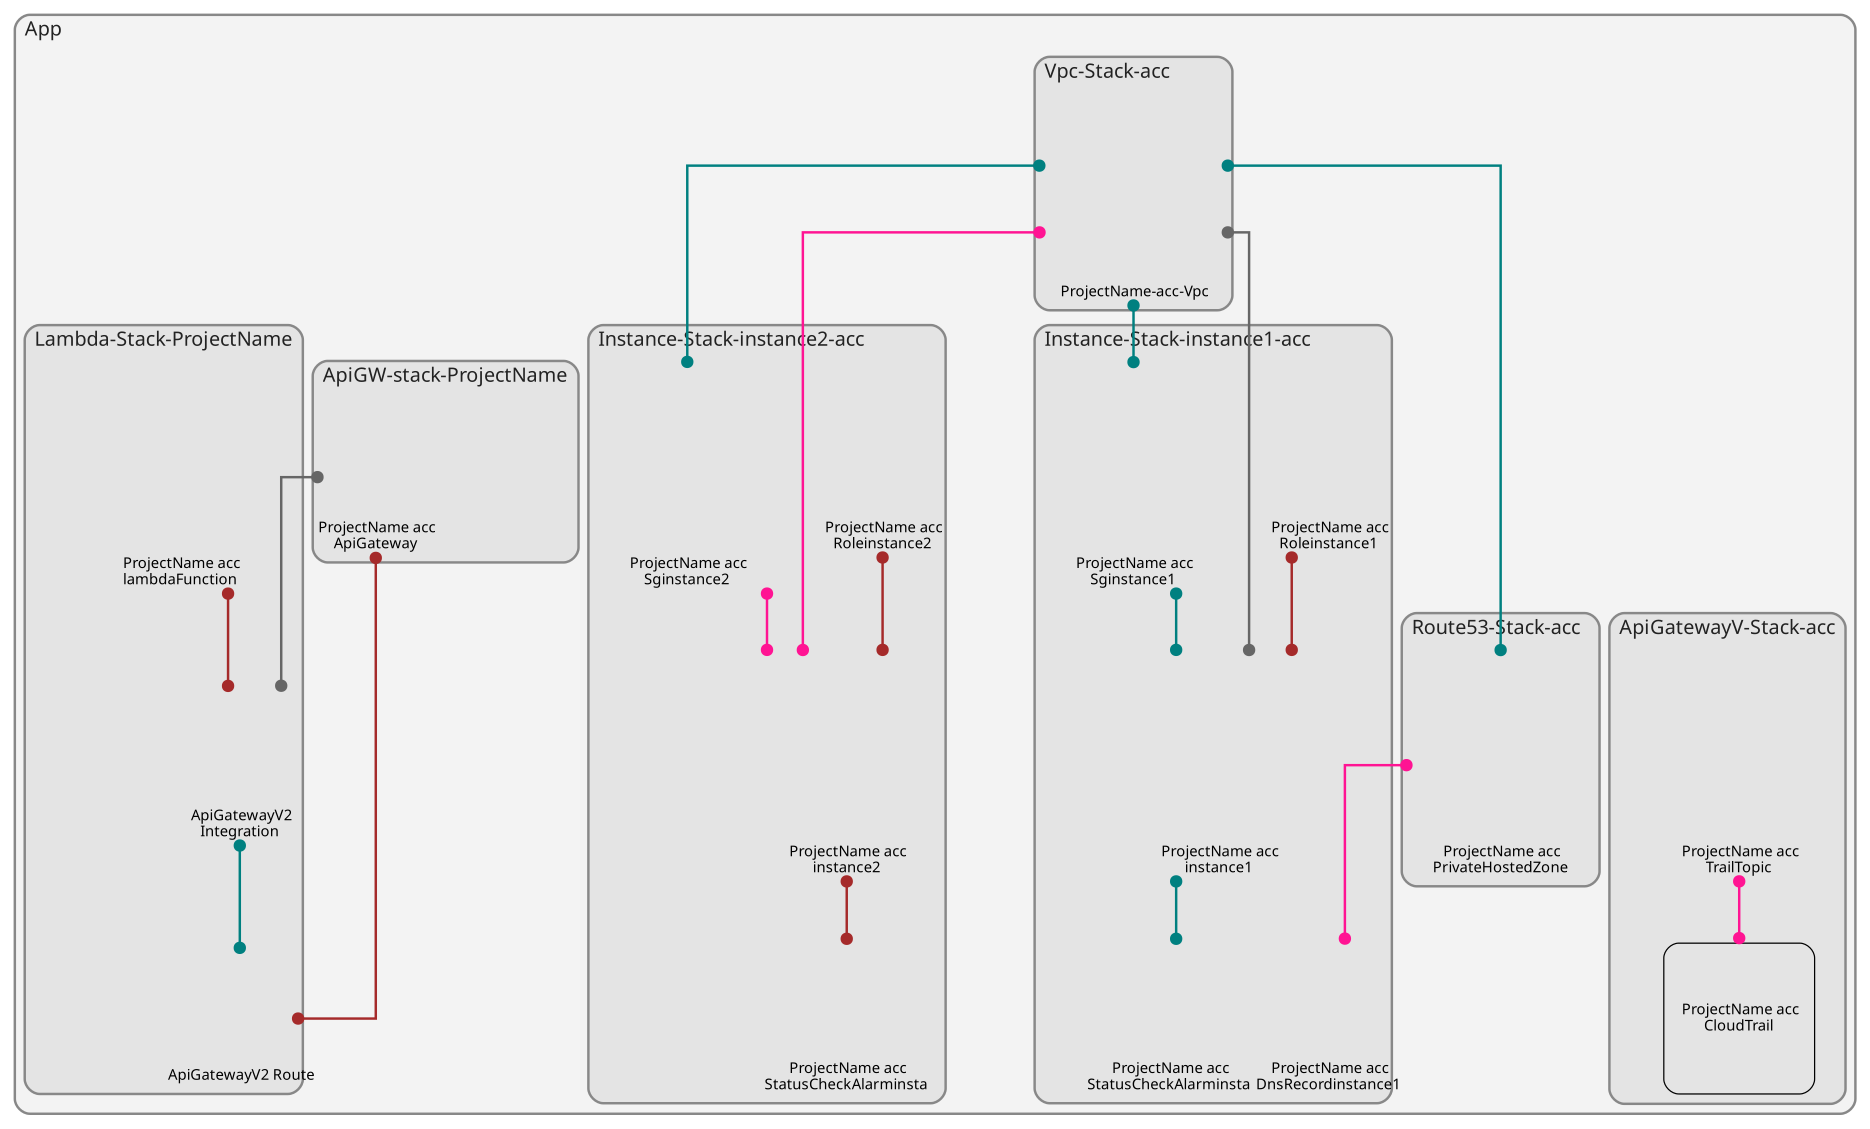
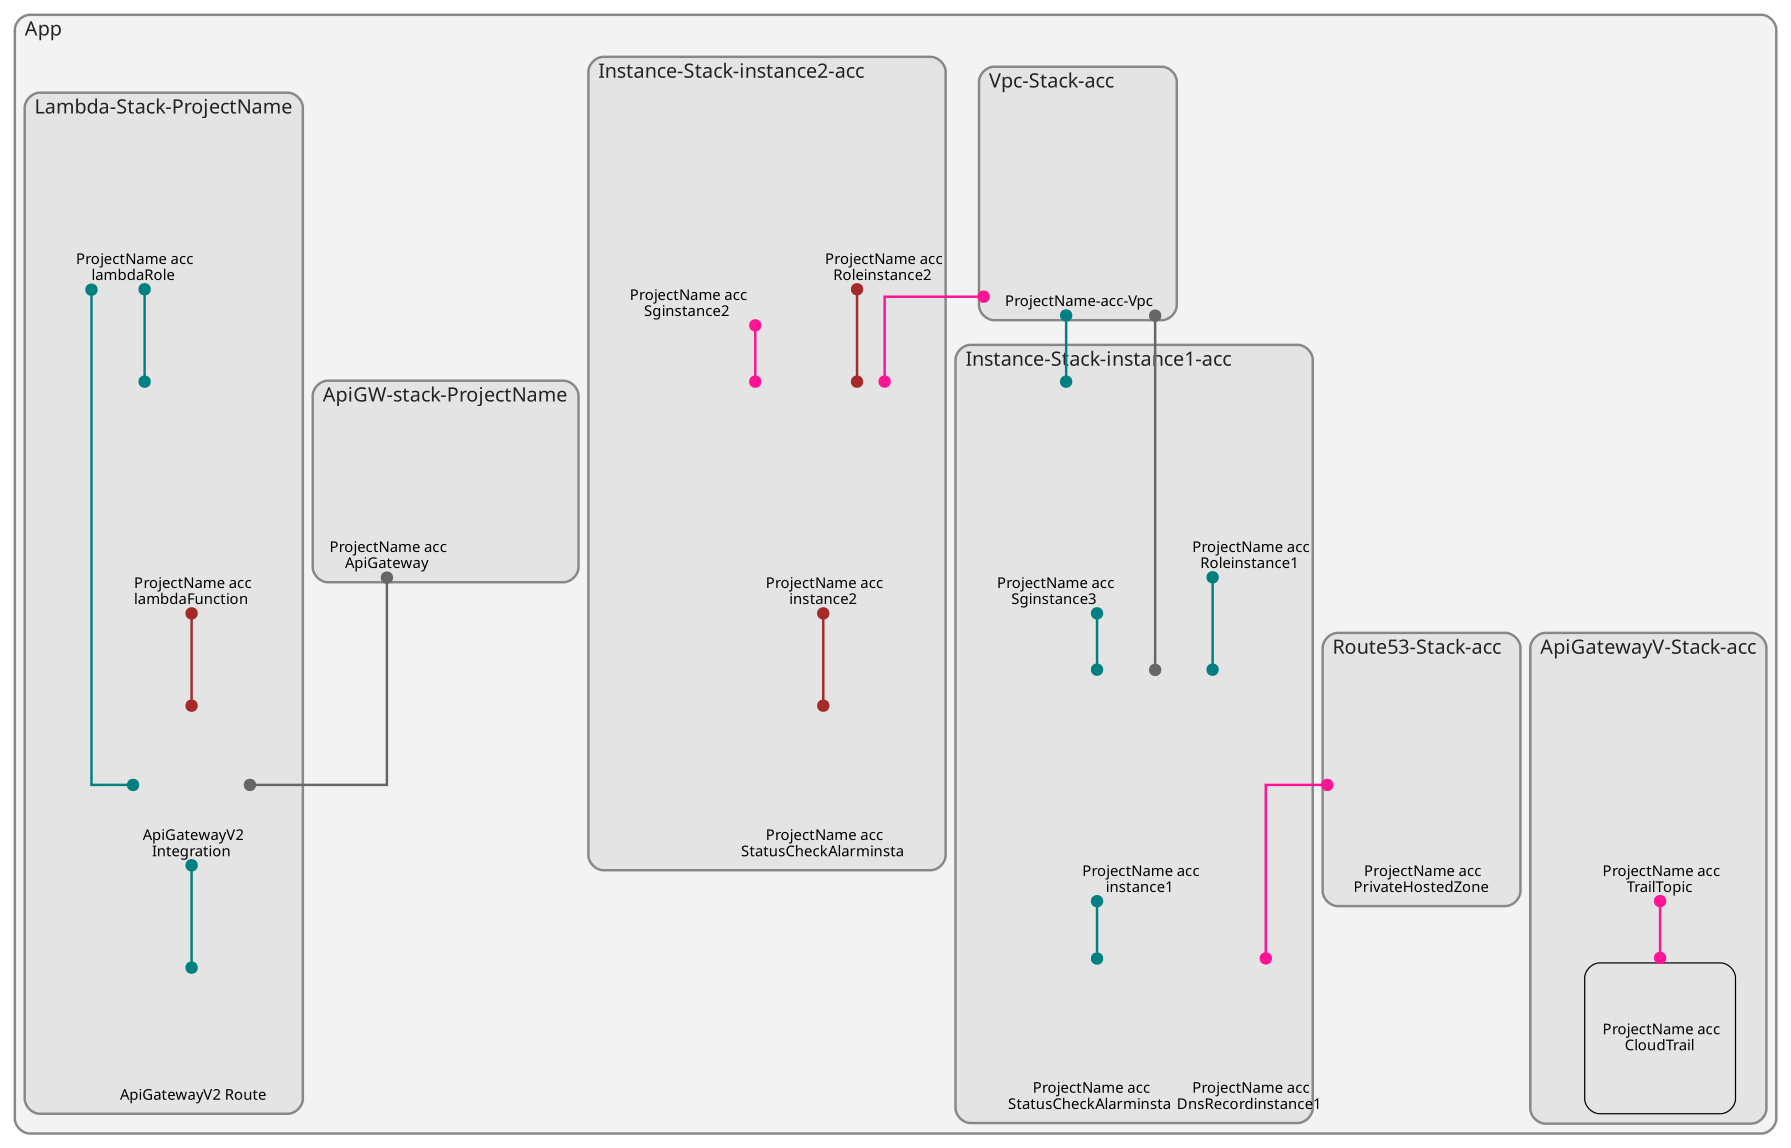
(765, 166) -> none
none -> (134, 210)
(1501, 271) -> none
(1134, 478) -> (1054, 498)
(1292, 604) -> (1213, 623)
(376, 827) -> none
